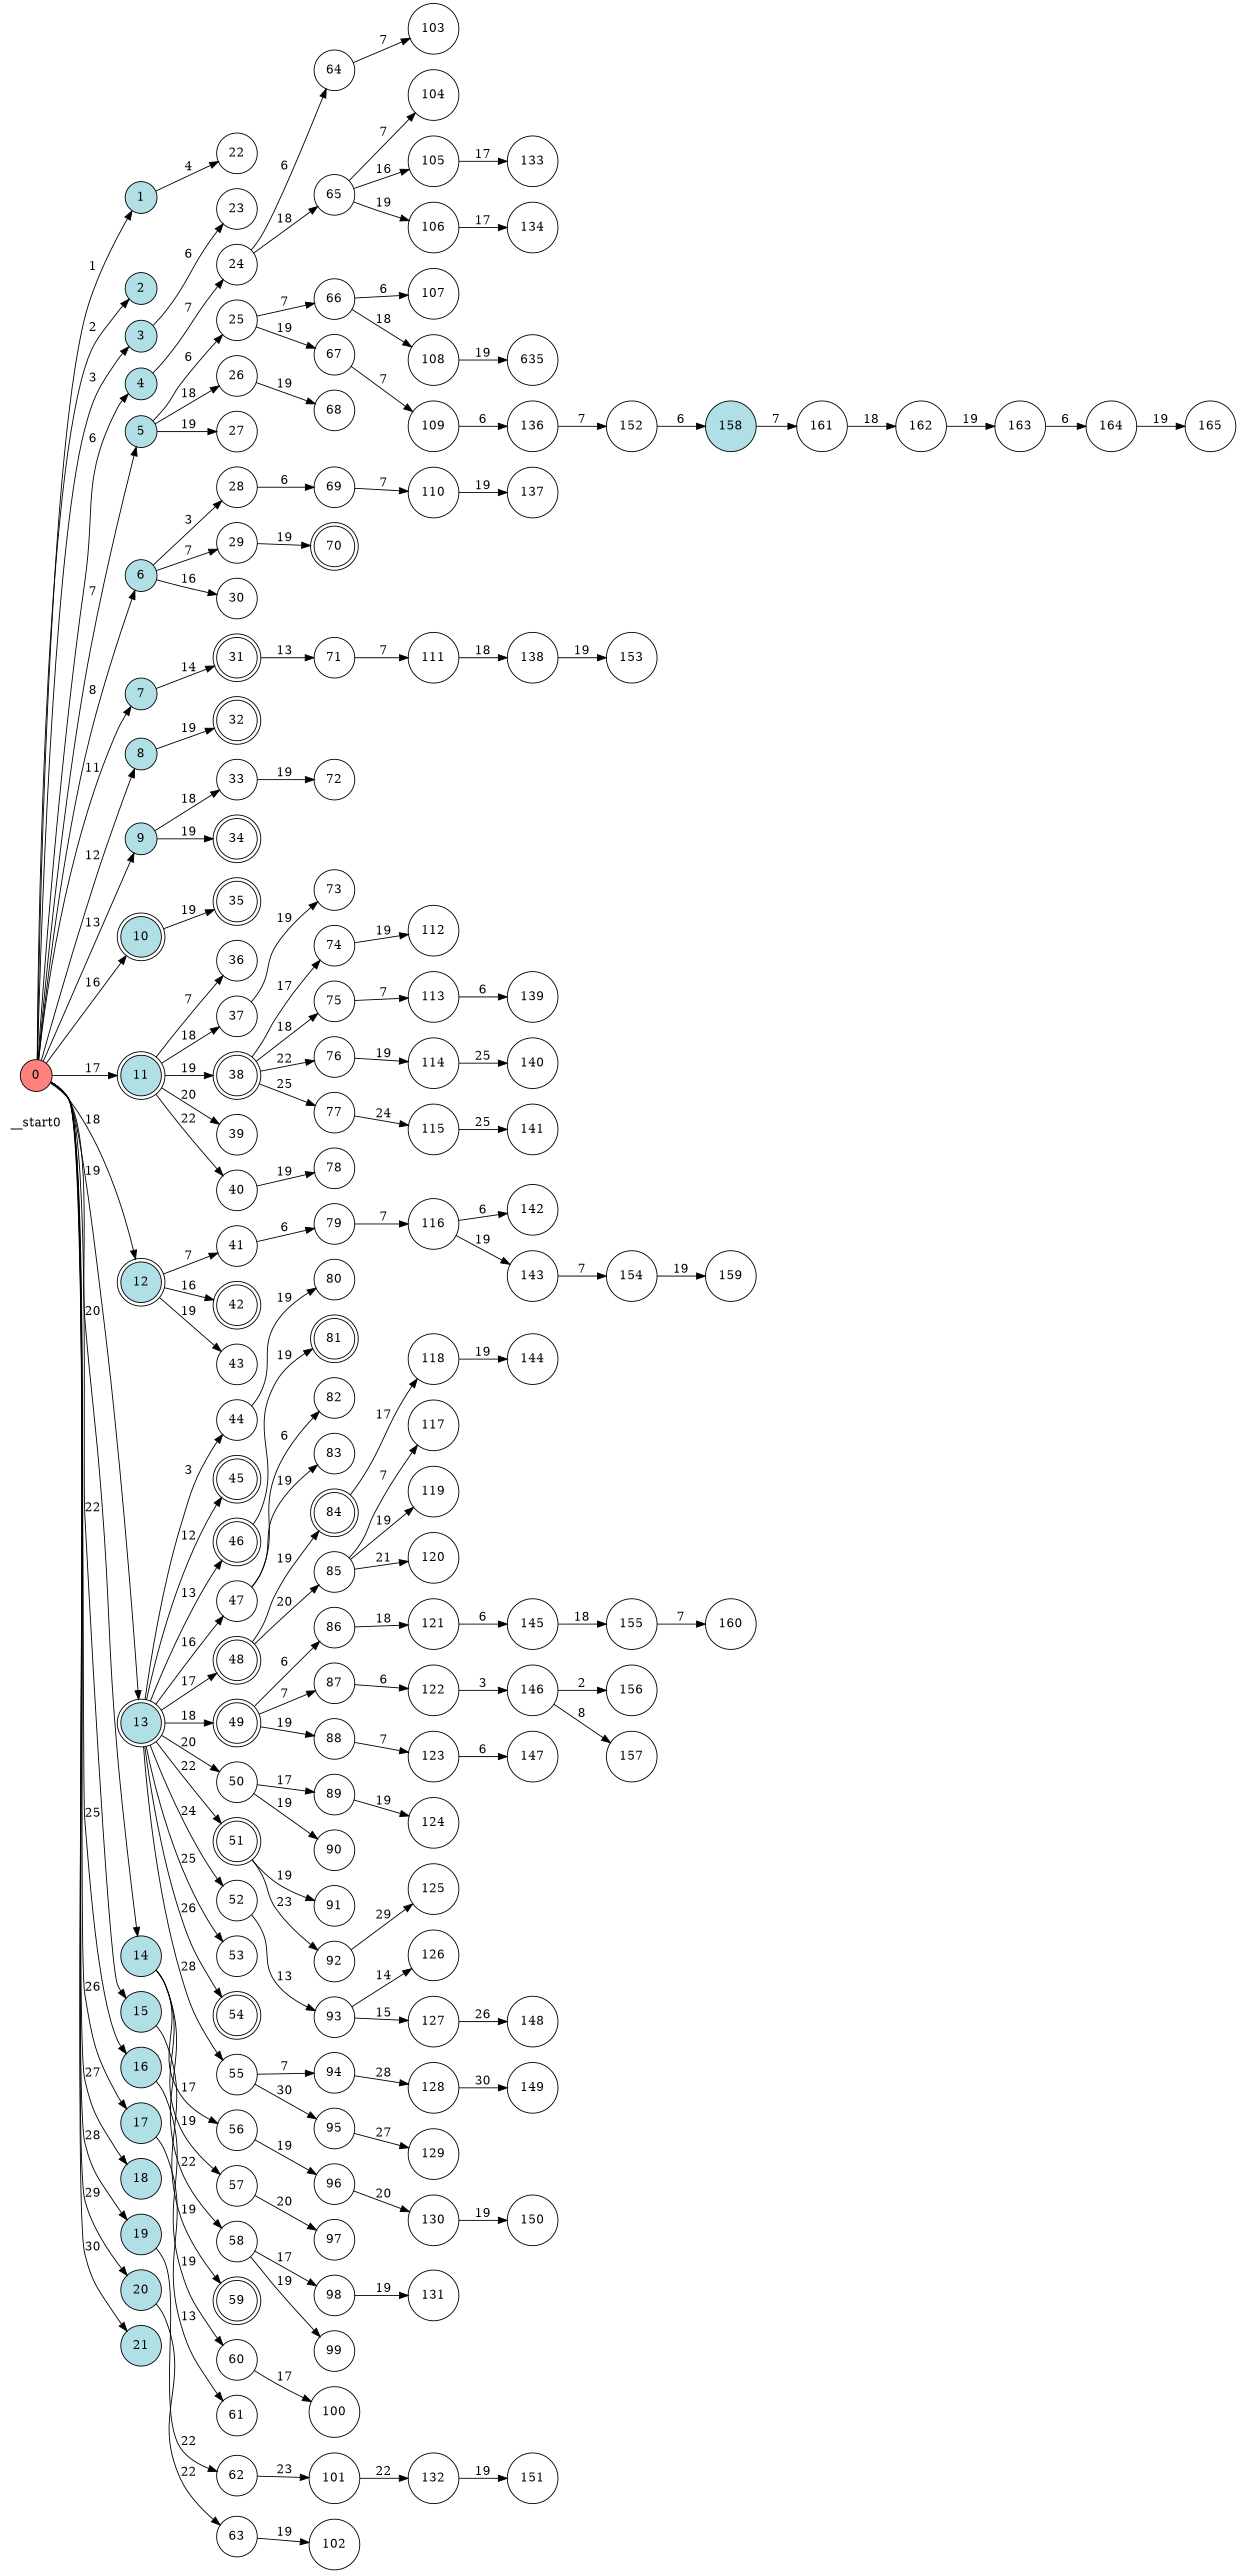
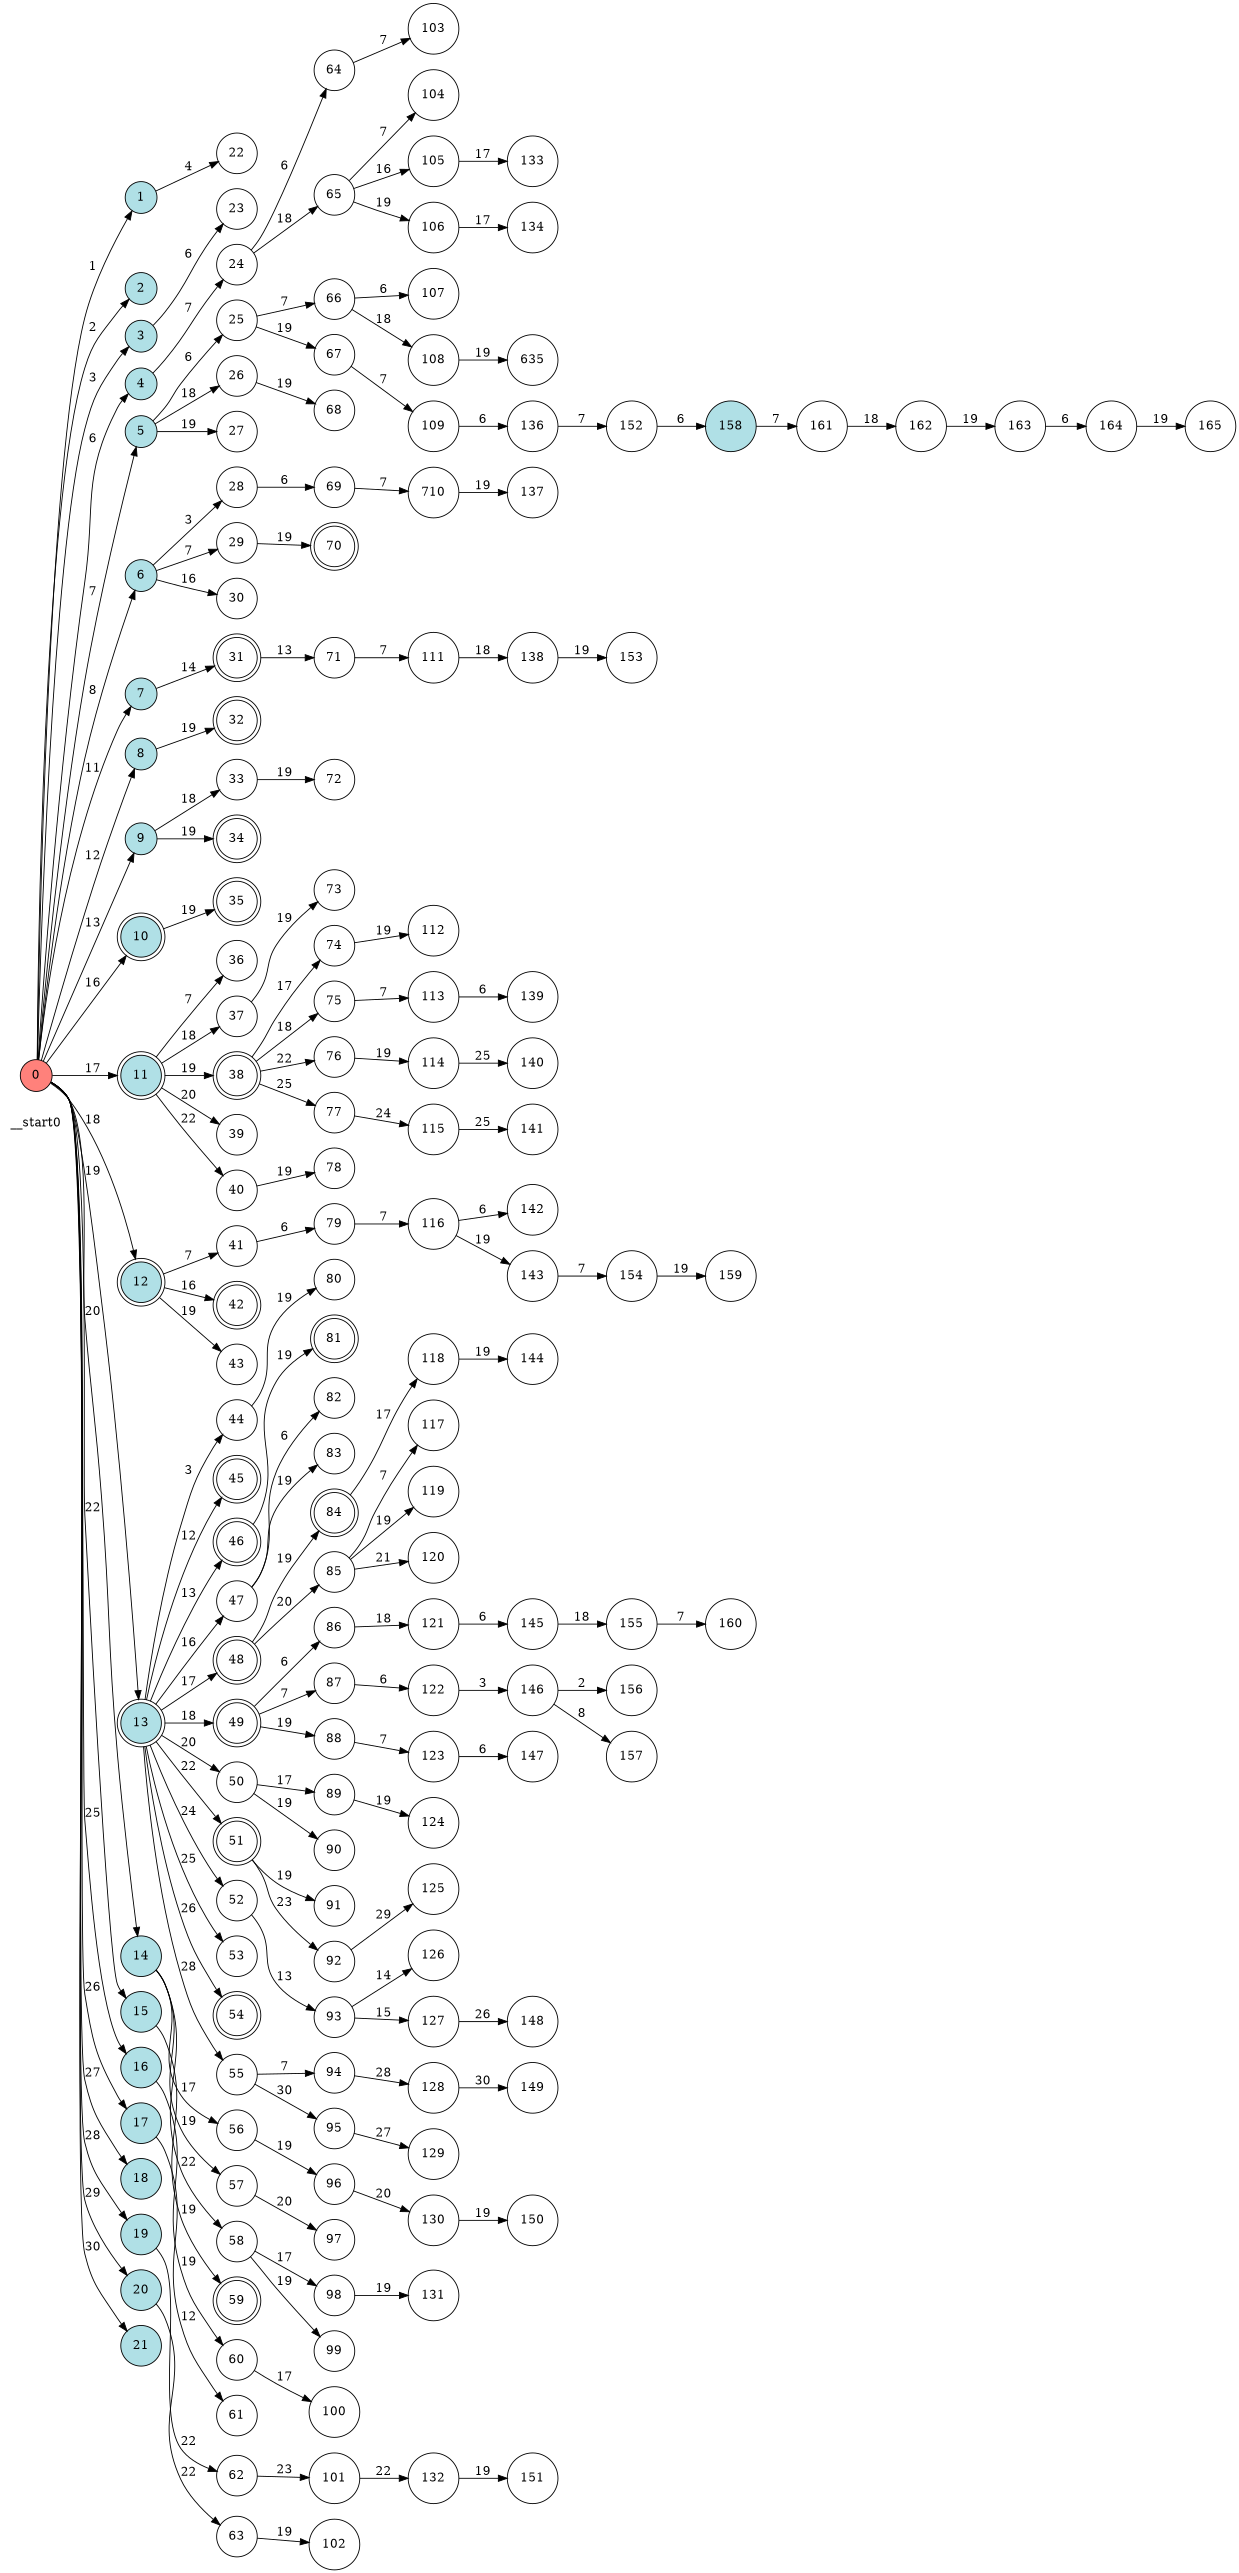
(434, 493) -> (434, 493)
(189, 2317) -> (189, 2317)
